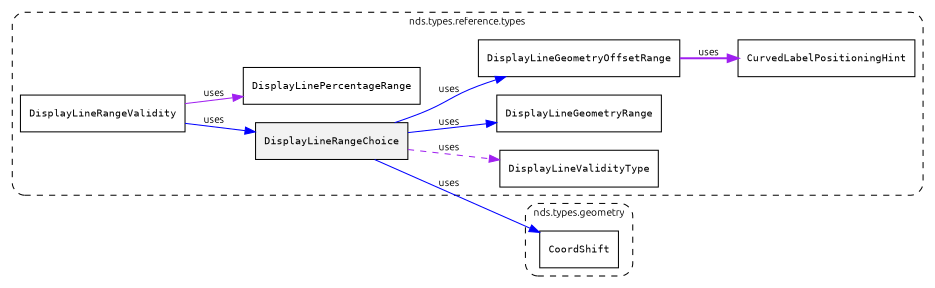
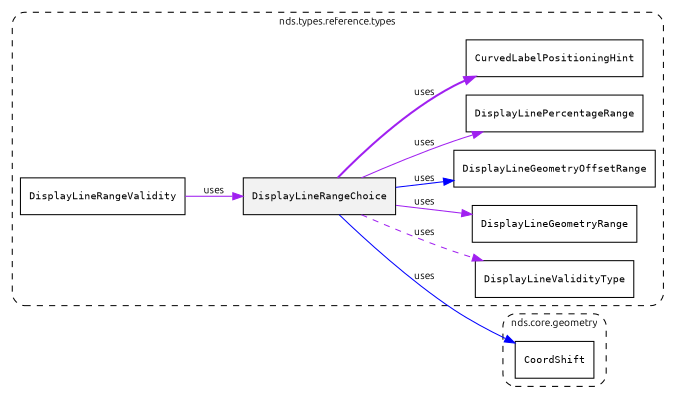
(704, 58) -> (397, 124)
(209, 101) -> (416, 155)
(215, 127) -> (209, 196)
(447, 128) -> (429, 209)
(579, 213) -> (555, 324)
